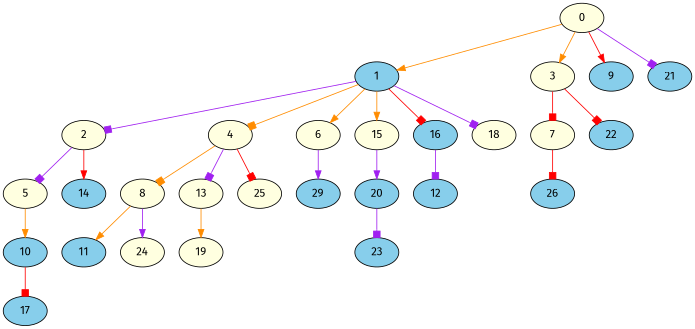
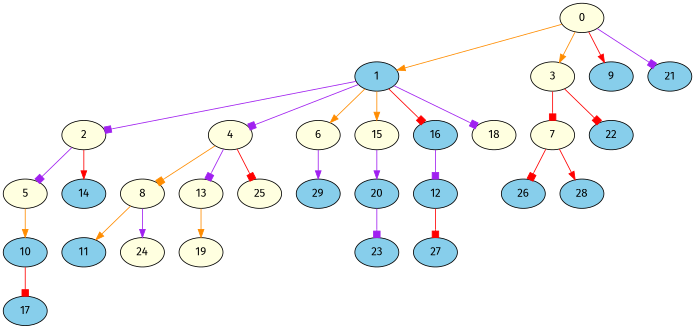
(308, 104) -> (308, 104)
none -> (582, 194)
none -> (435, 252)
